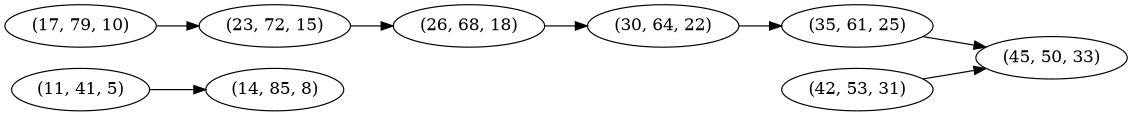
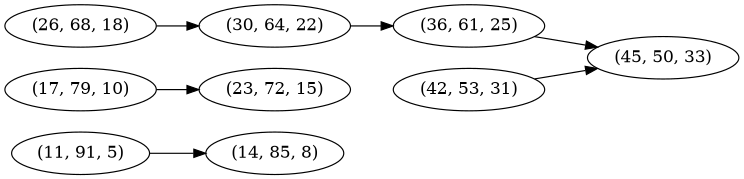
(366, 26) -> none
(857, 26) -> (469, 26)
(81, 90) -> (81, 153)
